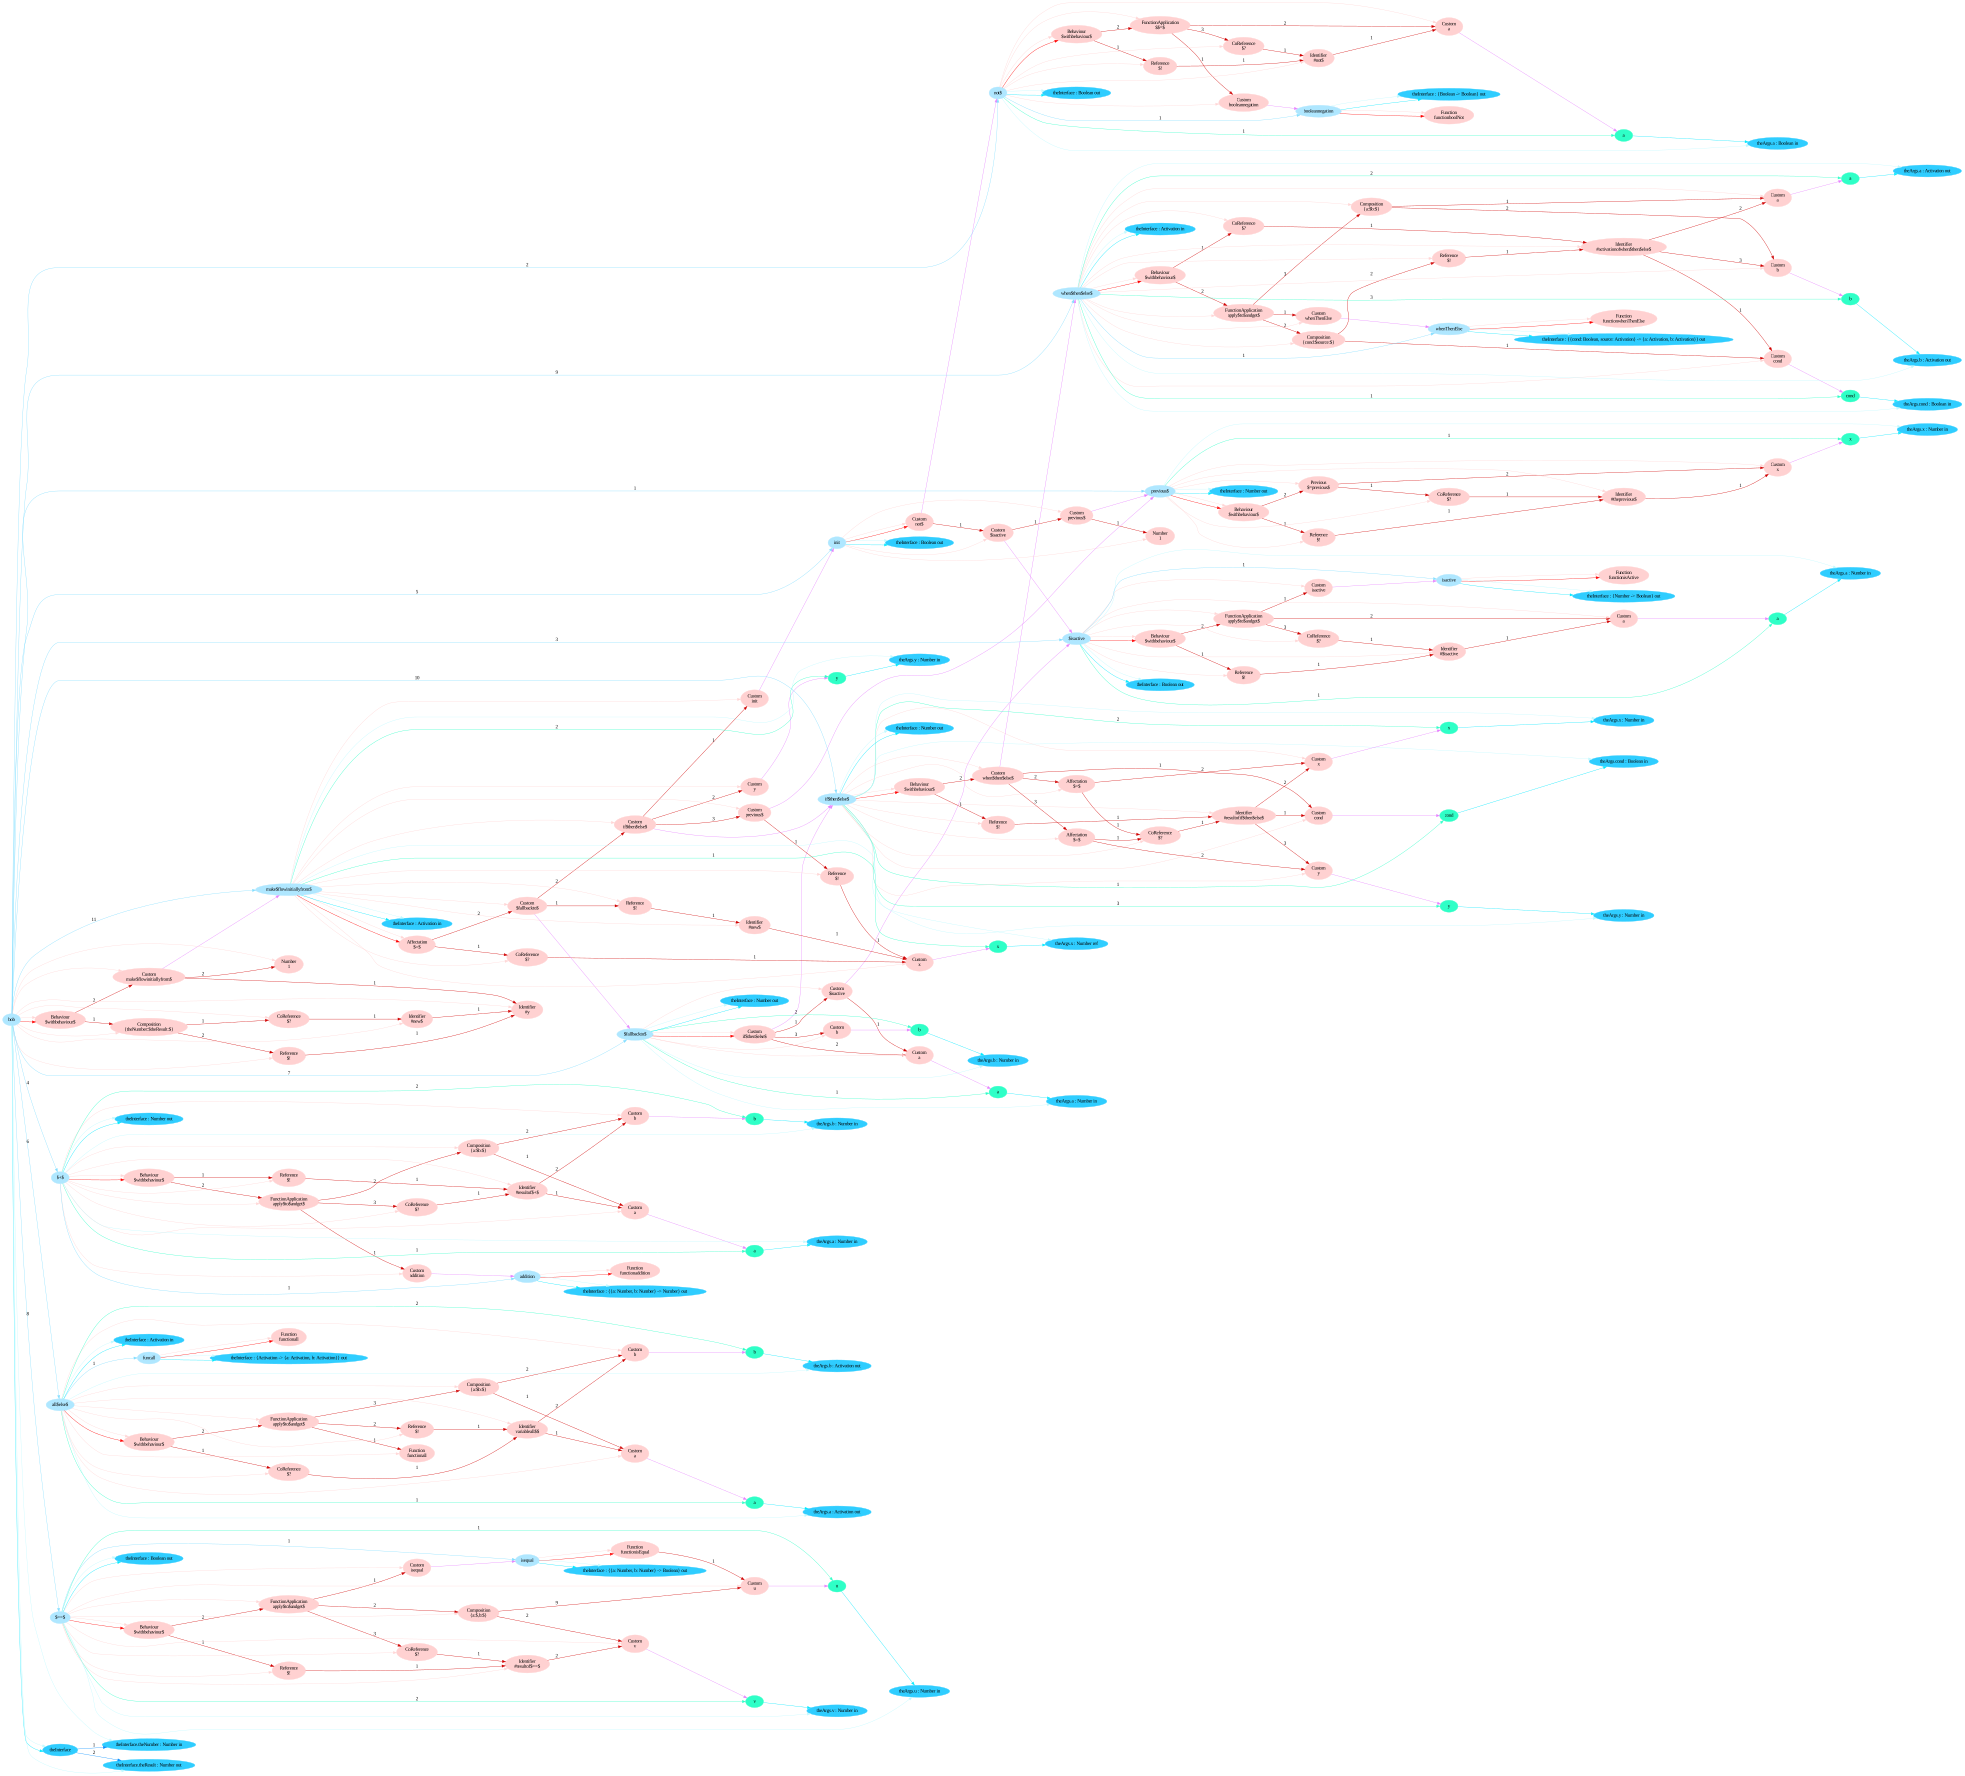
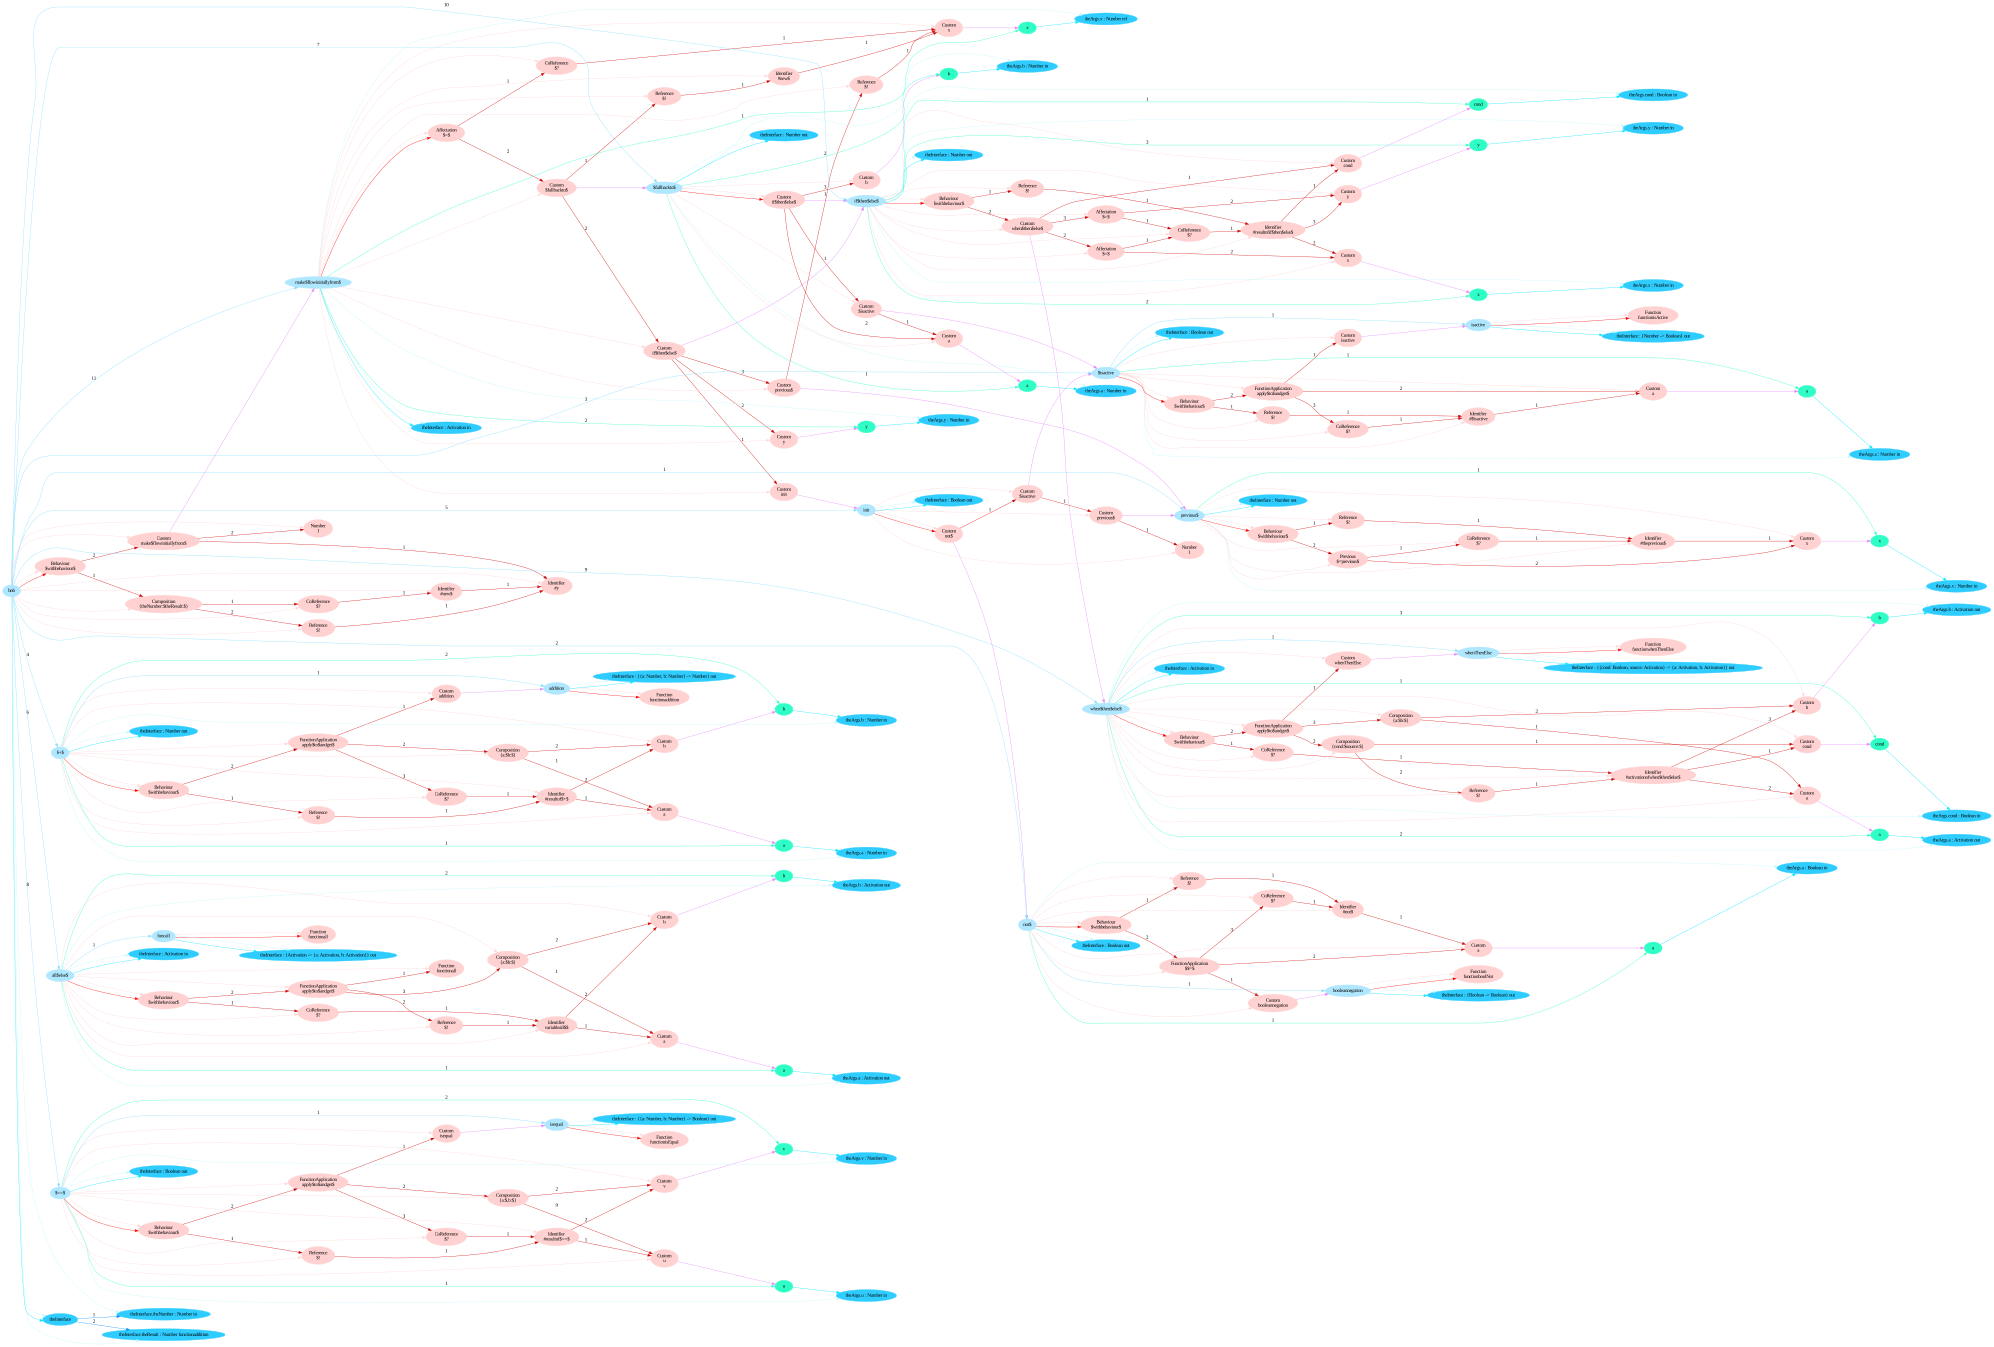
(701, 1560) -> (612, 1248)
(149, 1765) -> (164, 1335)
